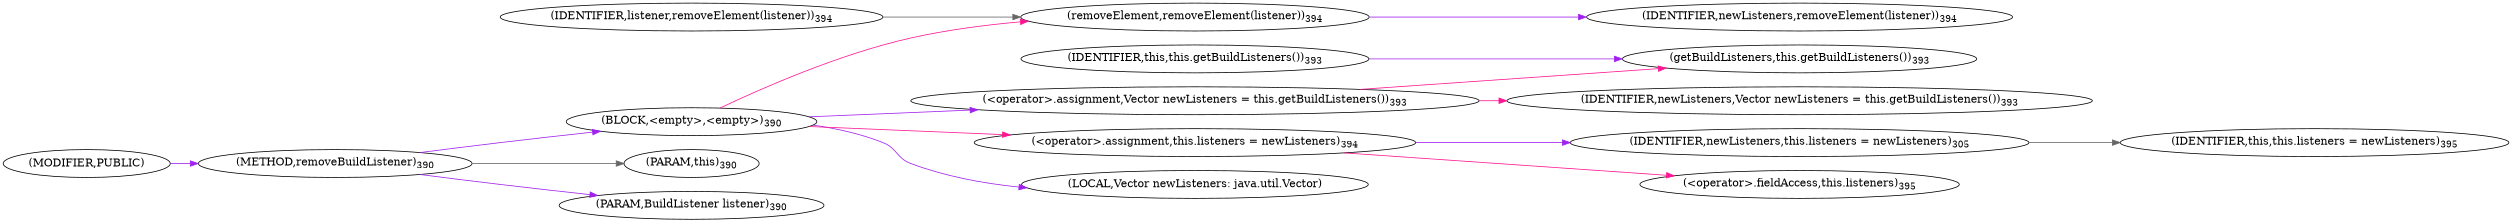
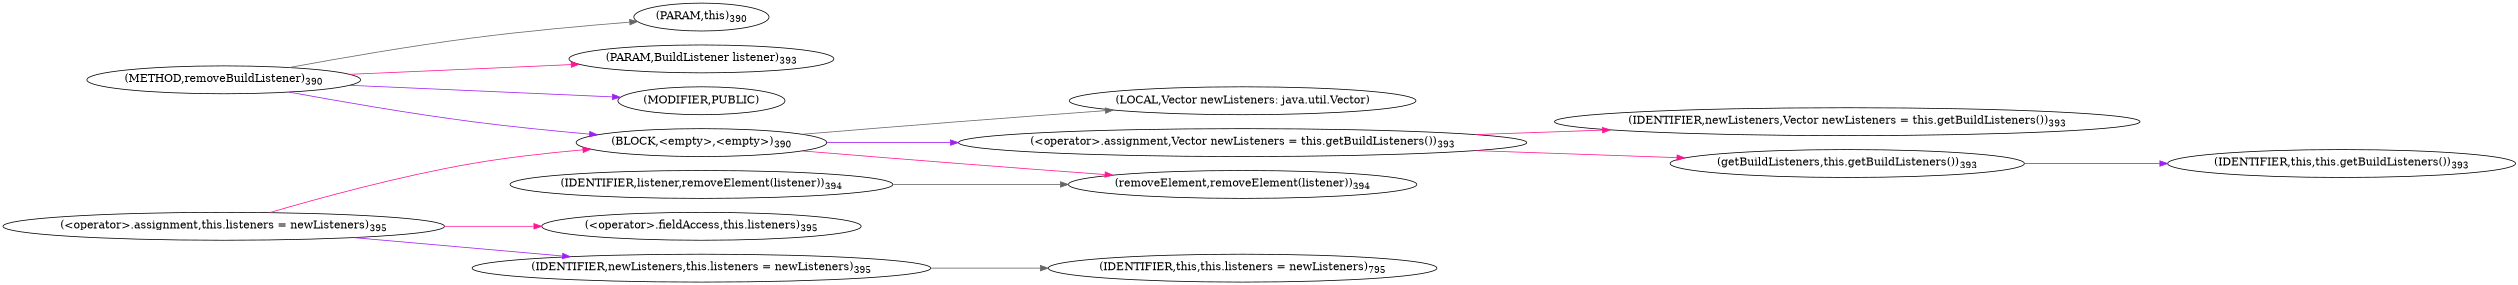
(1800, 17) -> none
(1492, 59) -> (2092, 164)
(906, 131) -> (425, 173)
(1350, 141) -> (378, 225)
(1961, 141) -> (863, 267)
(2449, 141) -> (1377, 267)
(180, 164) -> (481, 91)
(913, 164) -> (954, 122)
(505, 185) -> (461, 69)
(778, 204) -> (788, 58)
